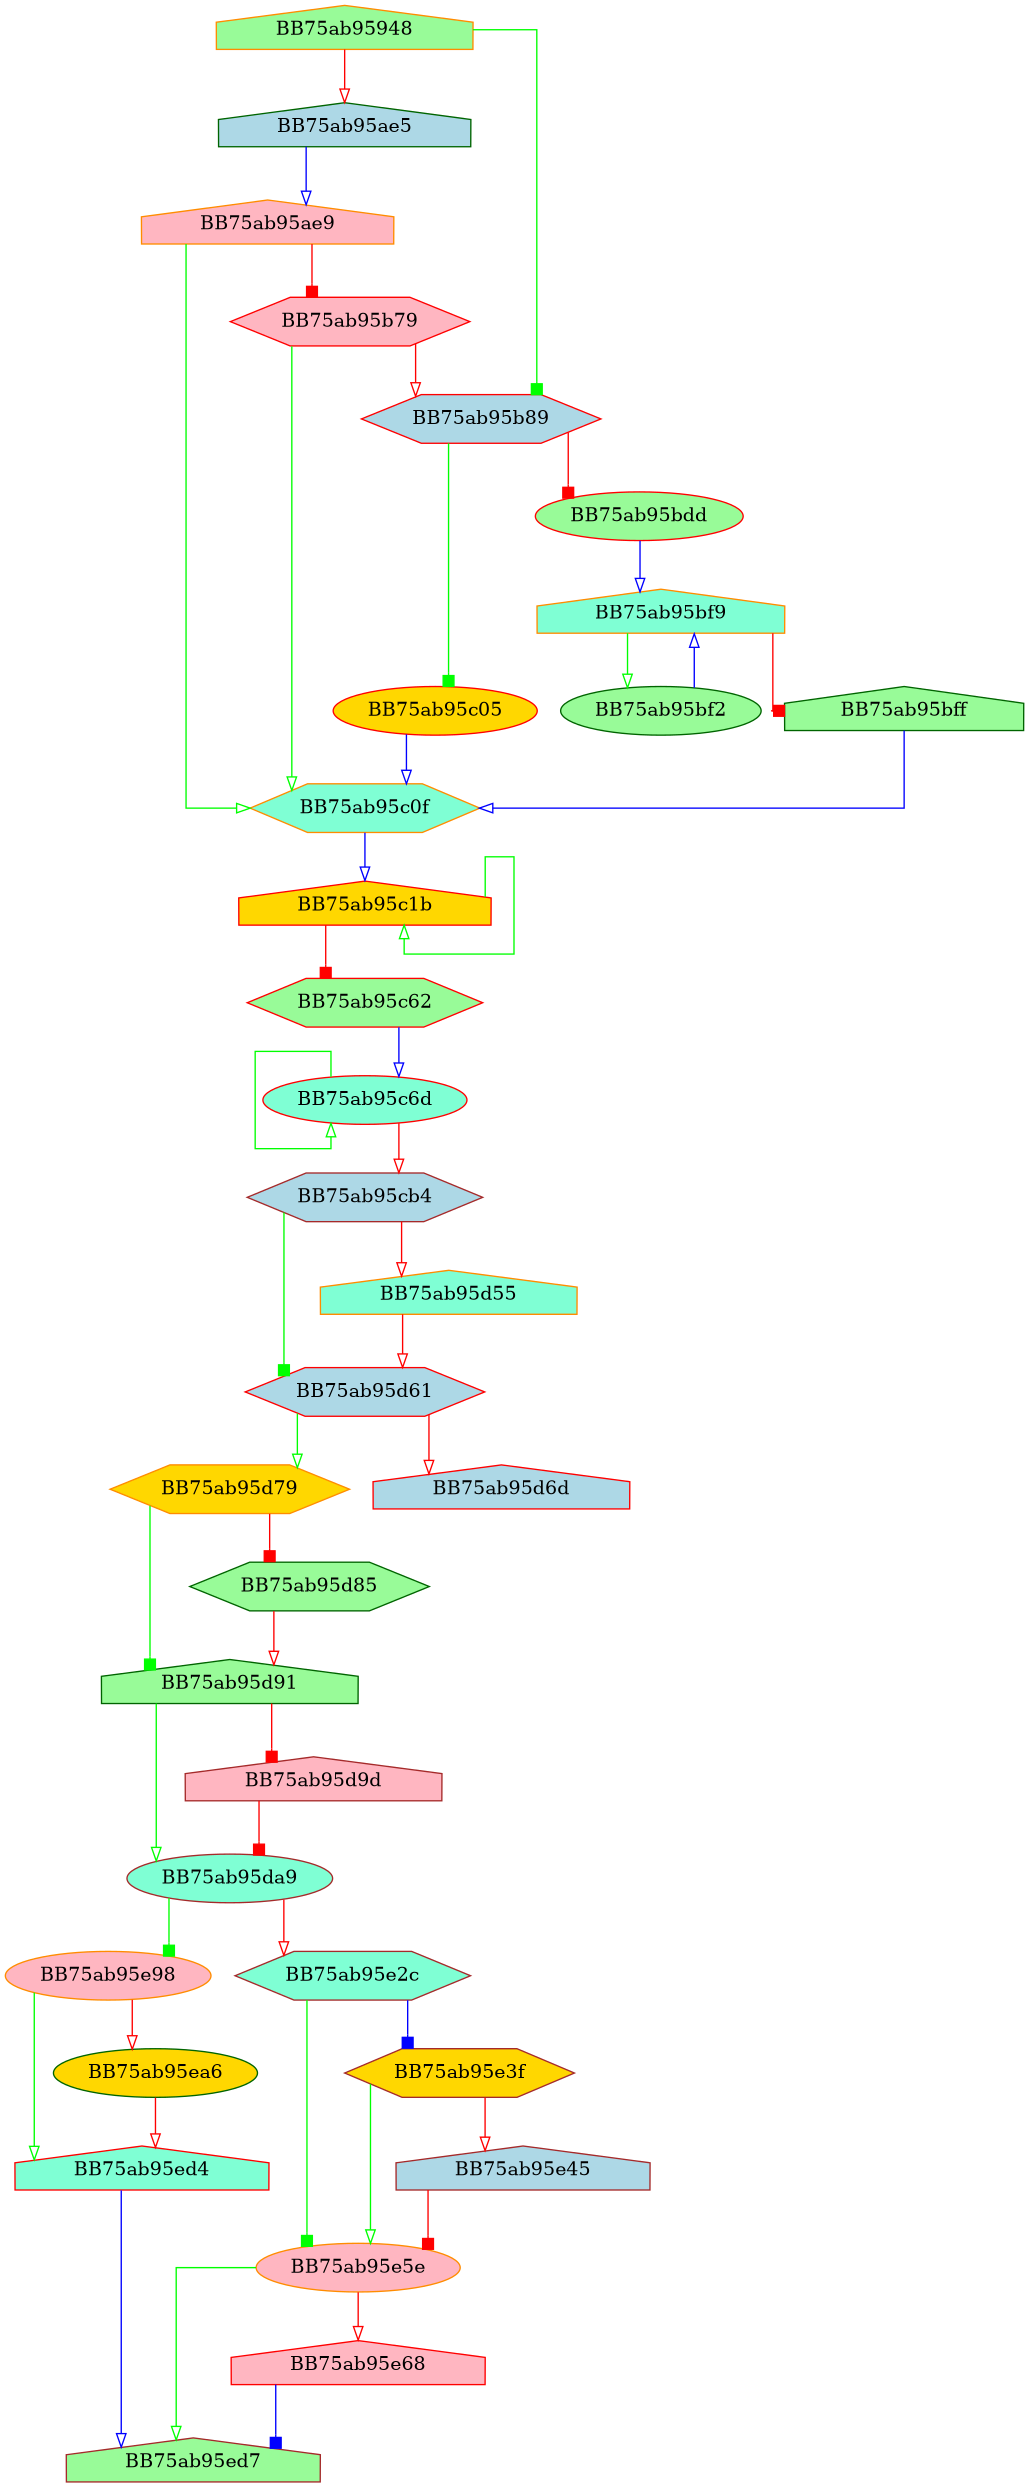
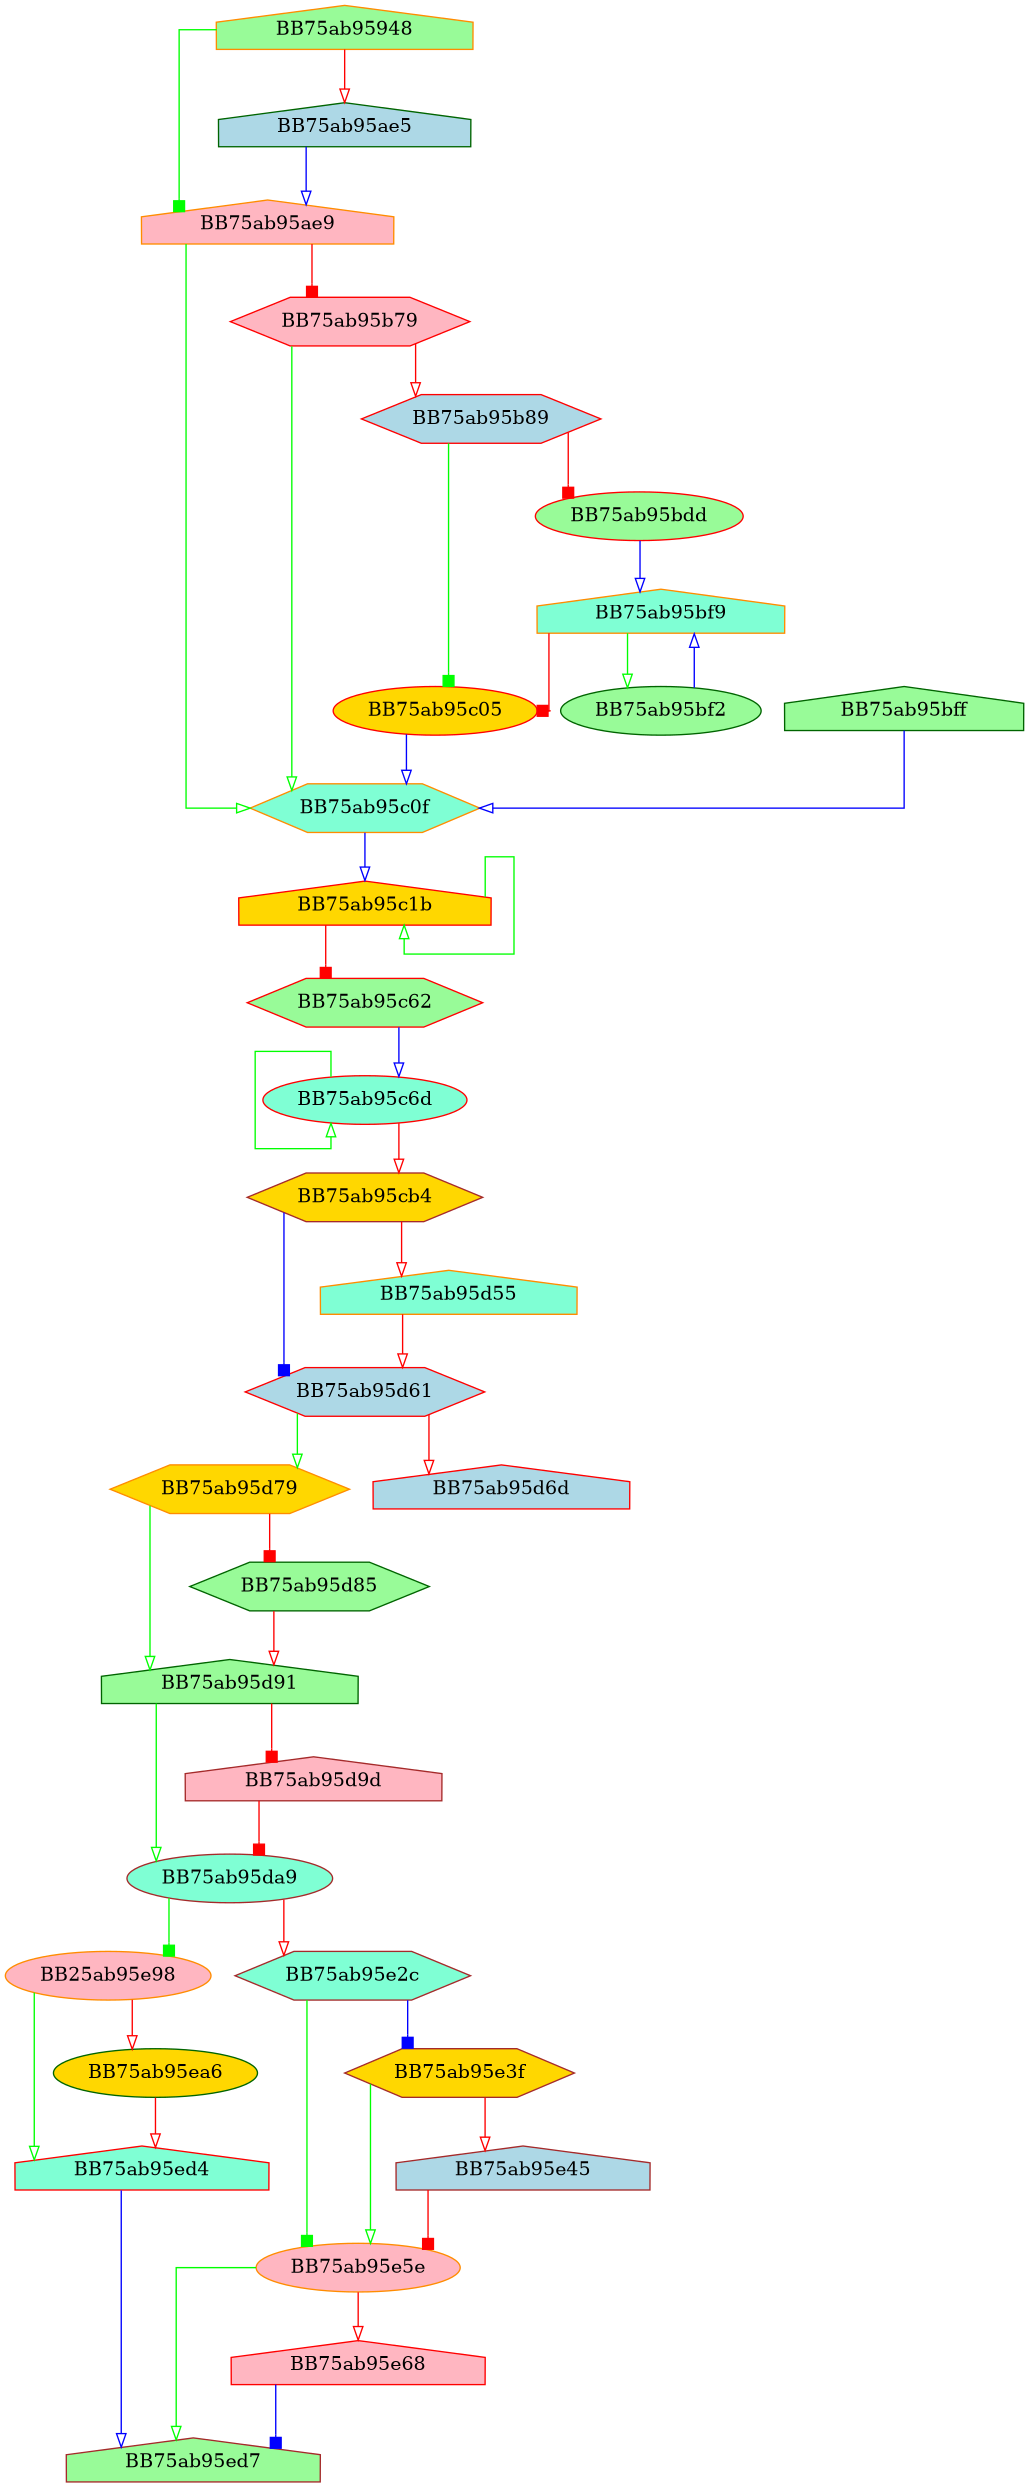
(537, 173) -> (179, 95)
(773, 673) -> (549, 673)
(365, 1197) -> (365, 1197)
(284, 1287) -> (284, 1287)
(150, 1581) -> (150, 1581)
(108, 1976) -> (108, 1976)
